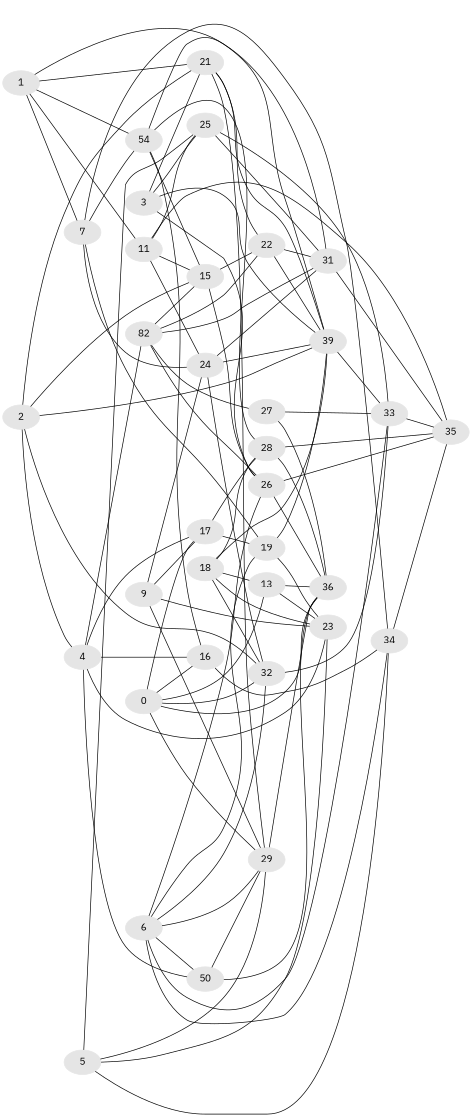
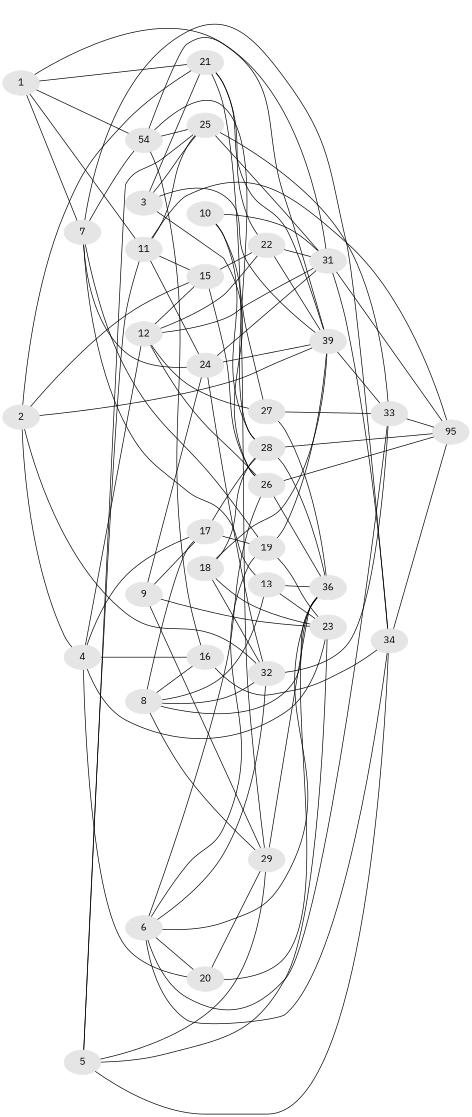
(177, 214) -> (169, 134)
none -> (205, 214)
(144, 334) -> (144, 334)
none -> (361, 405)
(451, 432) -> (451, 432)
(234, 576) -> (130, 433)
none -> (103, 655)
(144, 702) -> (144, 702)
(217, 909) -> (302, 839)
(205, 979) -> (205, 979)
